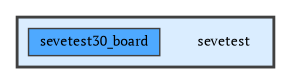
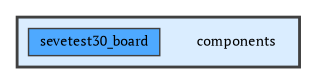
(224, 42) -> (237, 42)
